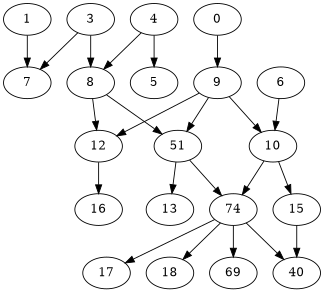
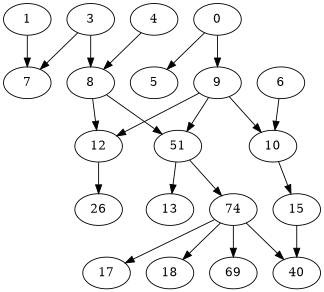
(154, 47) -> (189, 48)
(256, 174) -> none
(99, 210) -> (99, 210)
